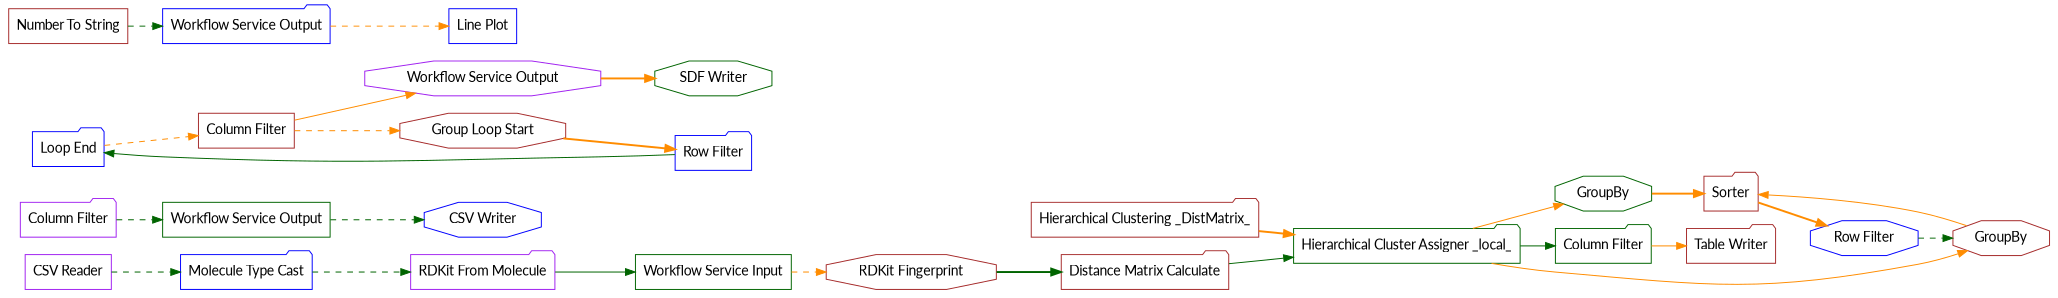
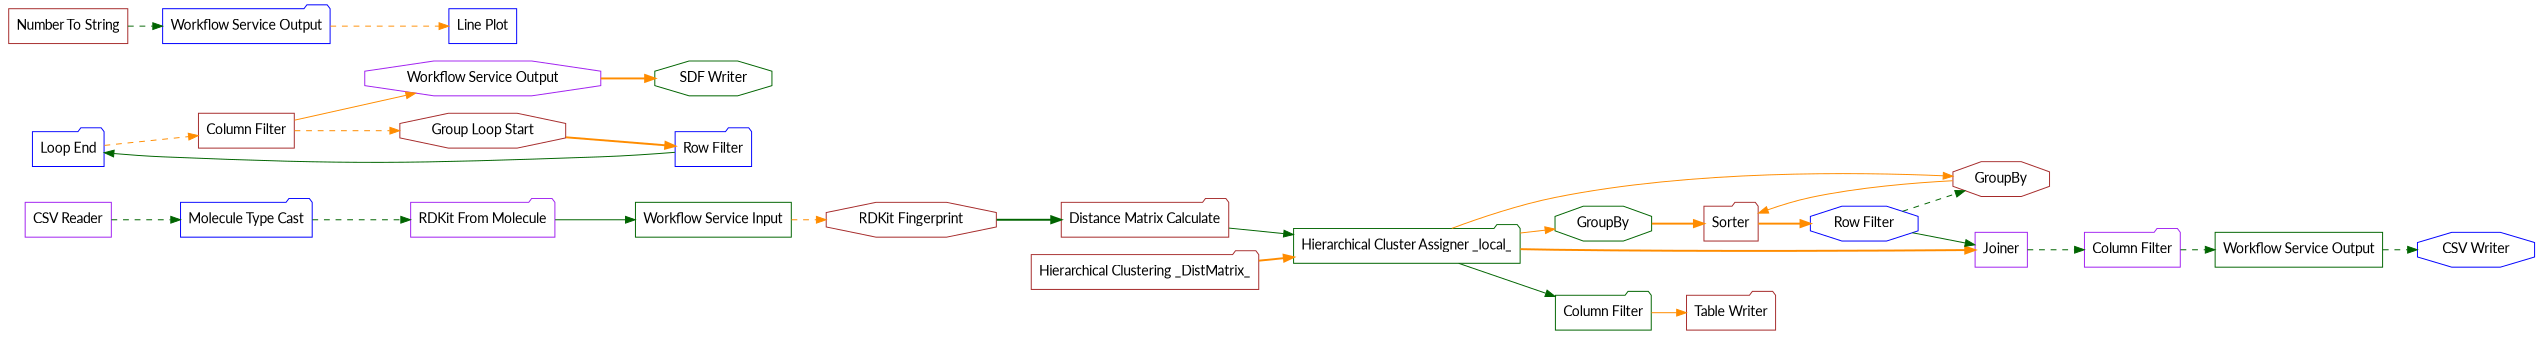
none -> (2001, 250)
